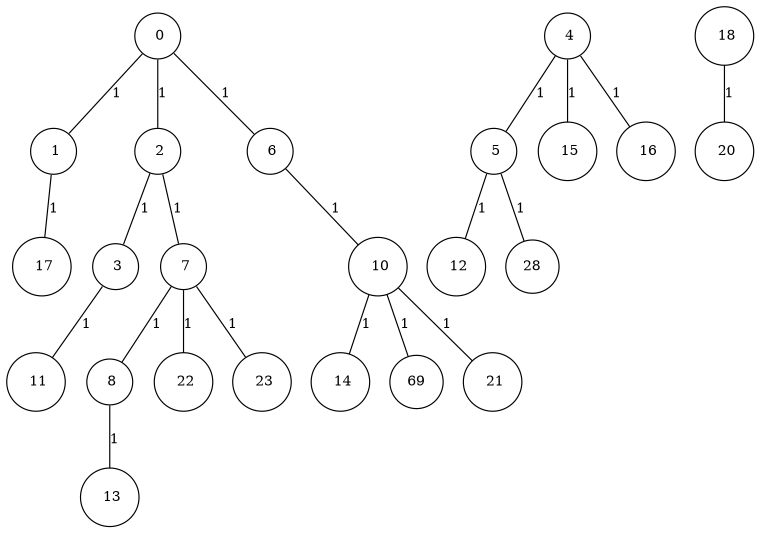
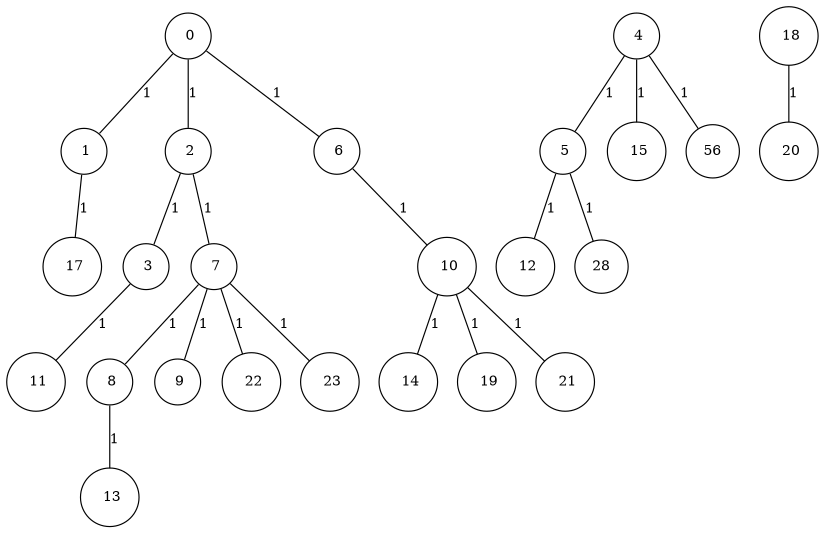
(646, 151) -> (713, 151)
none -> (178, 382)
(417, 382) -> (487, 382)
